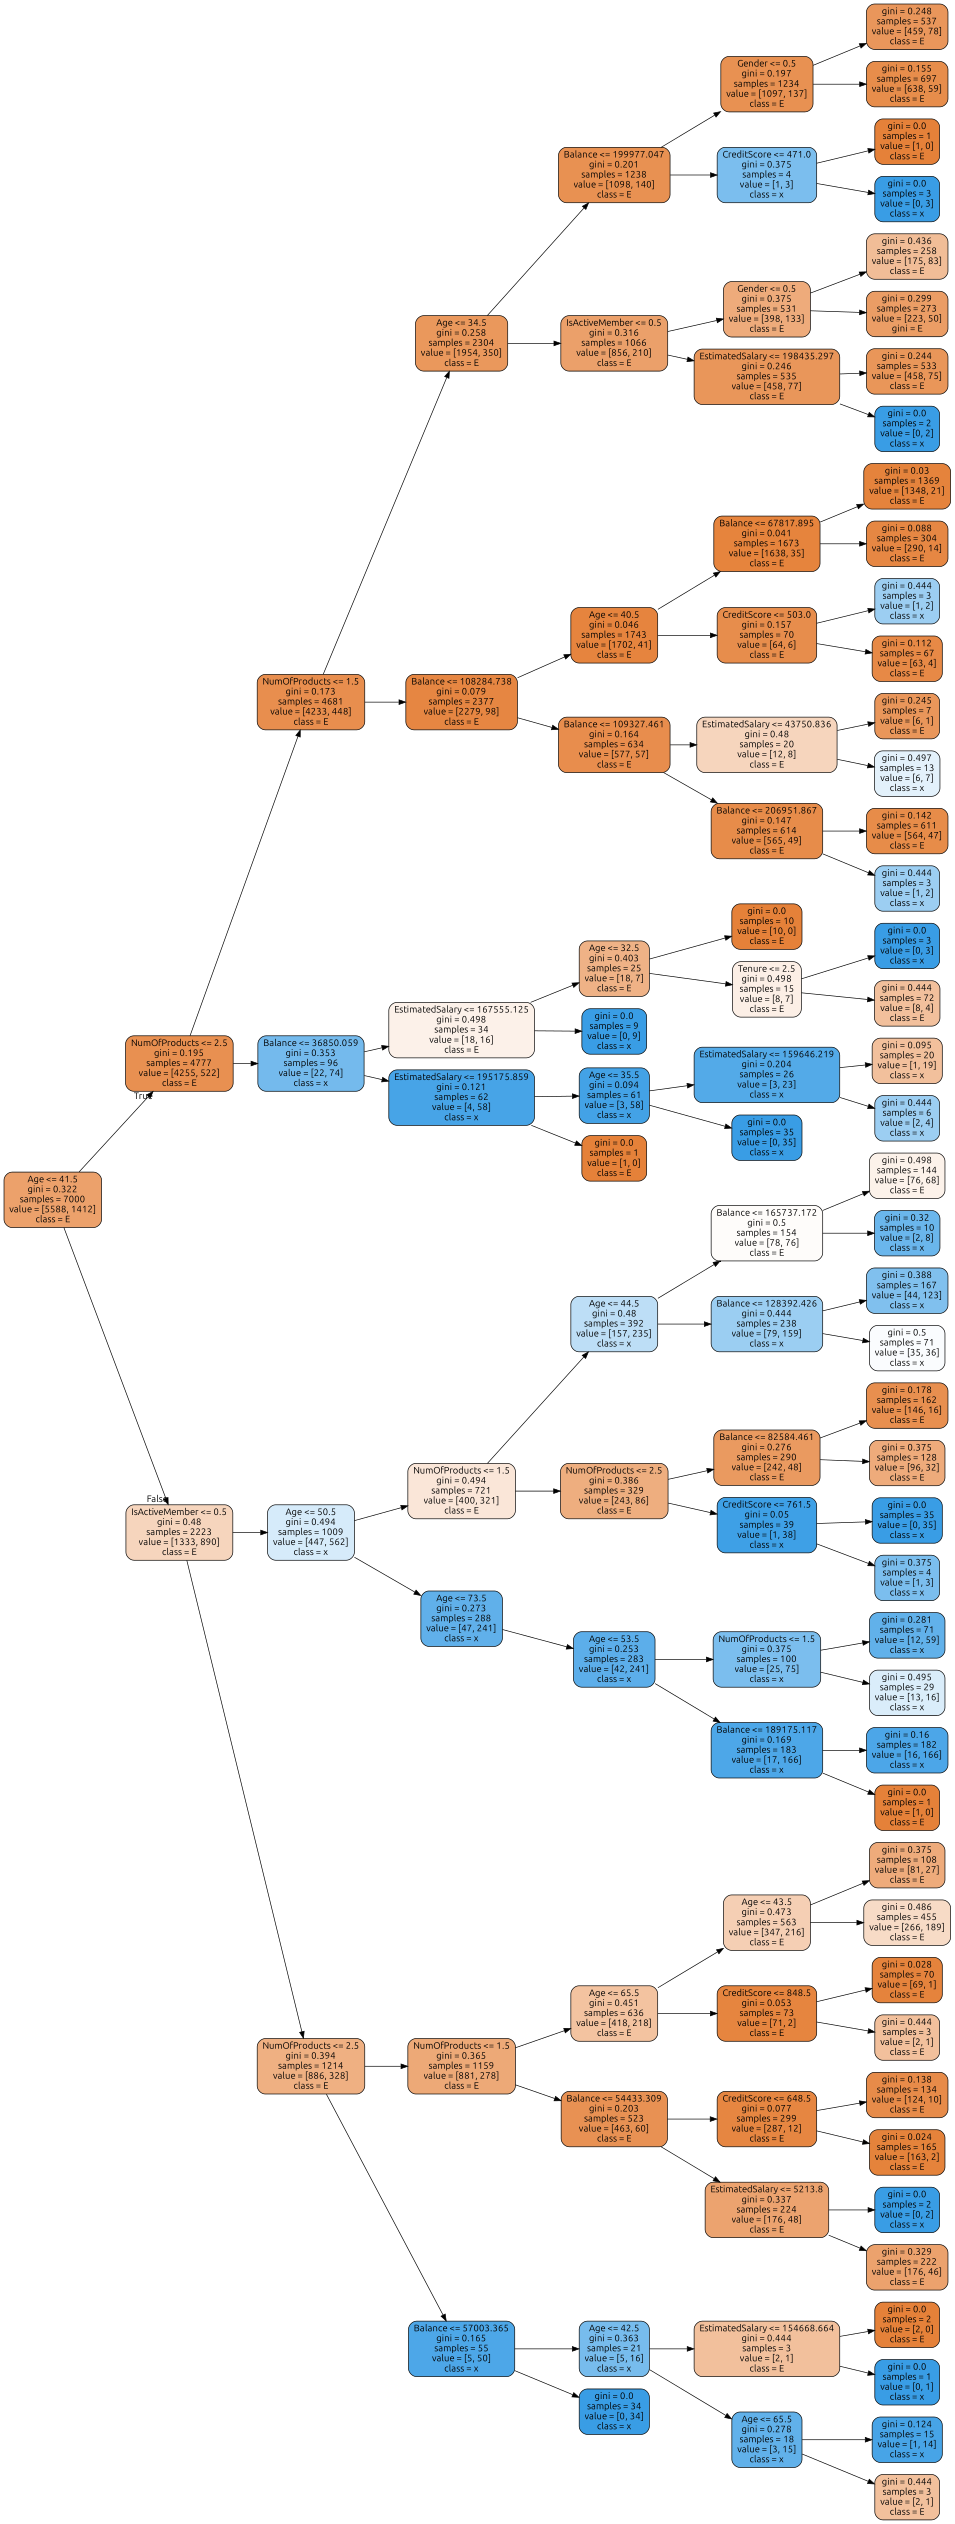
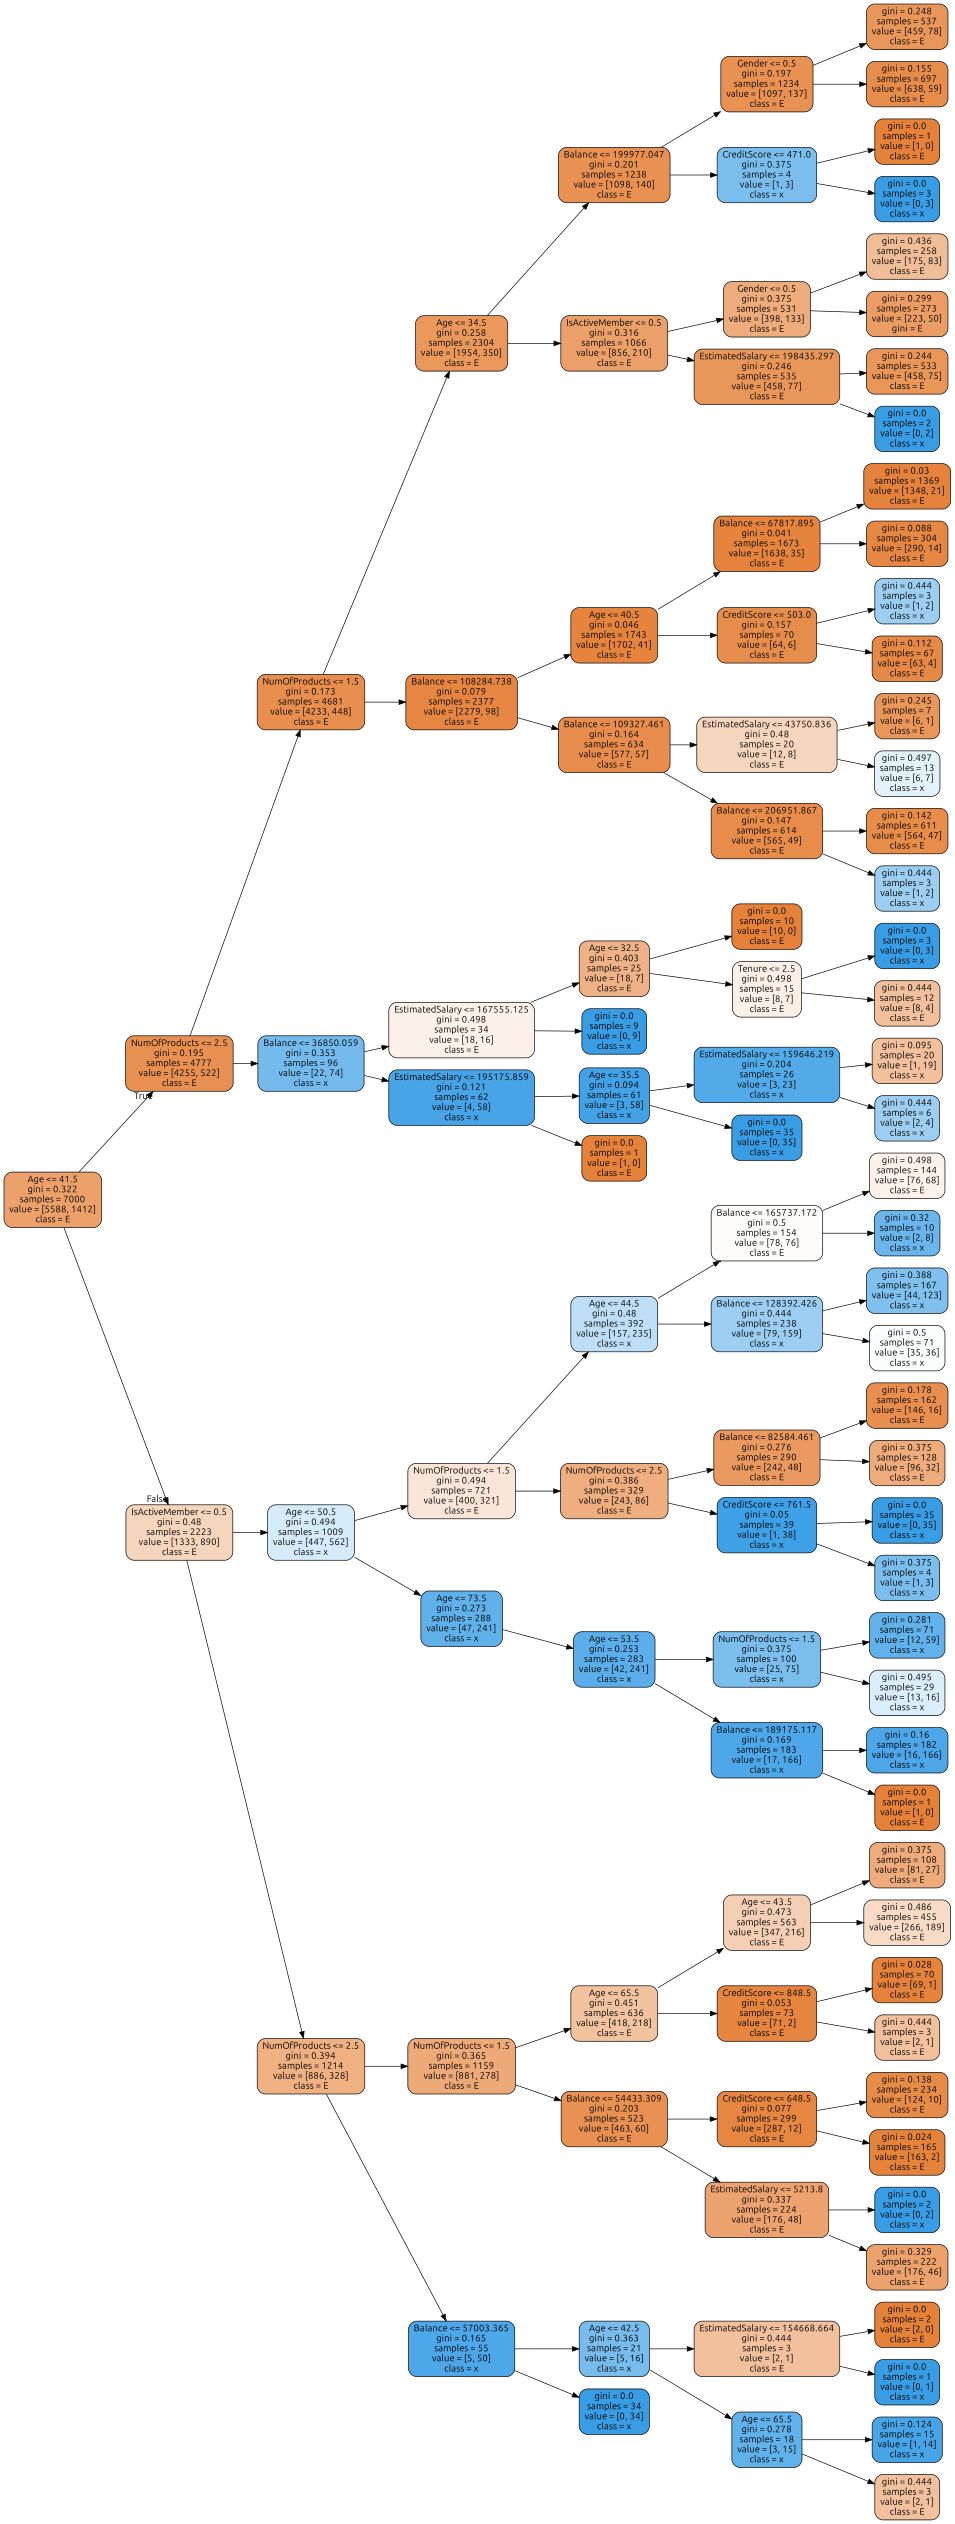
(907, 1003) -> (907, 1003)
(907, 2095) -> (907, 2095)
